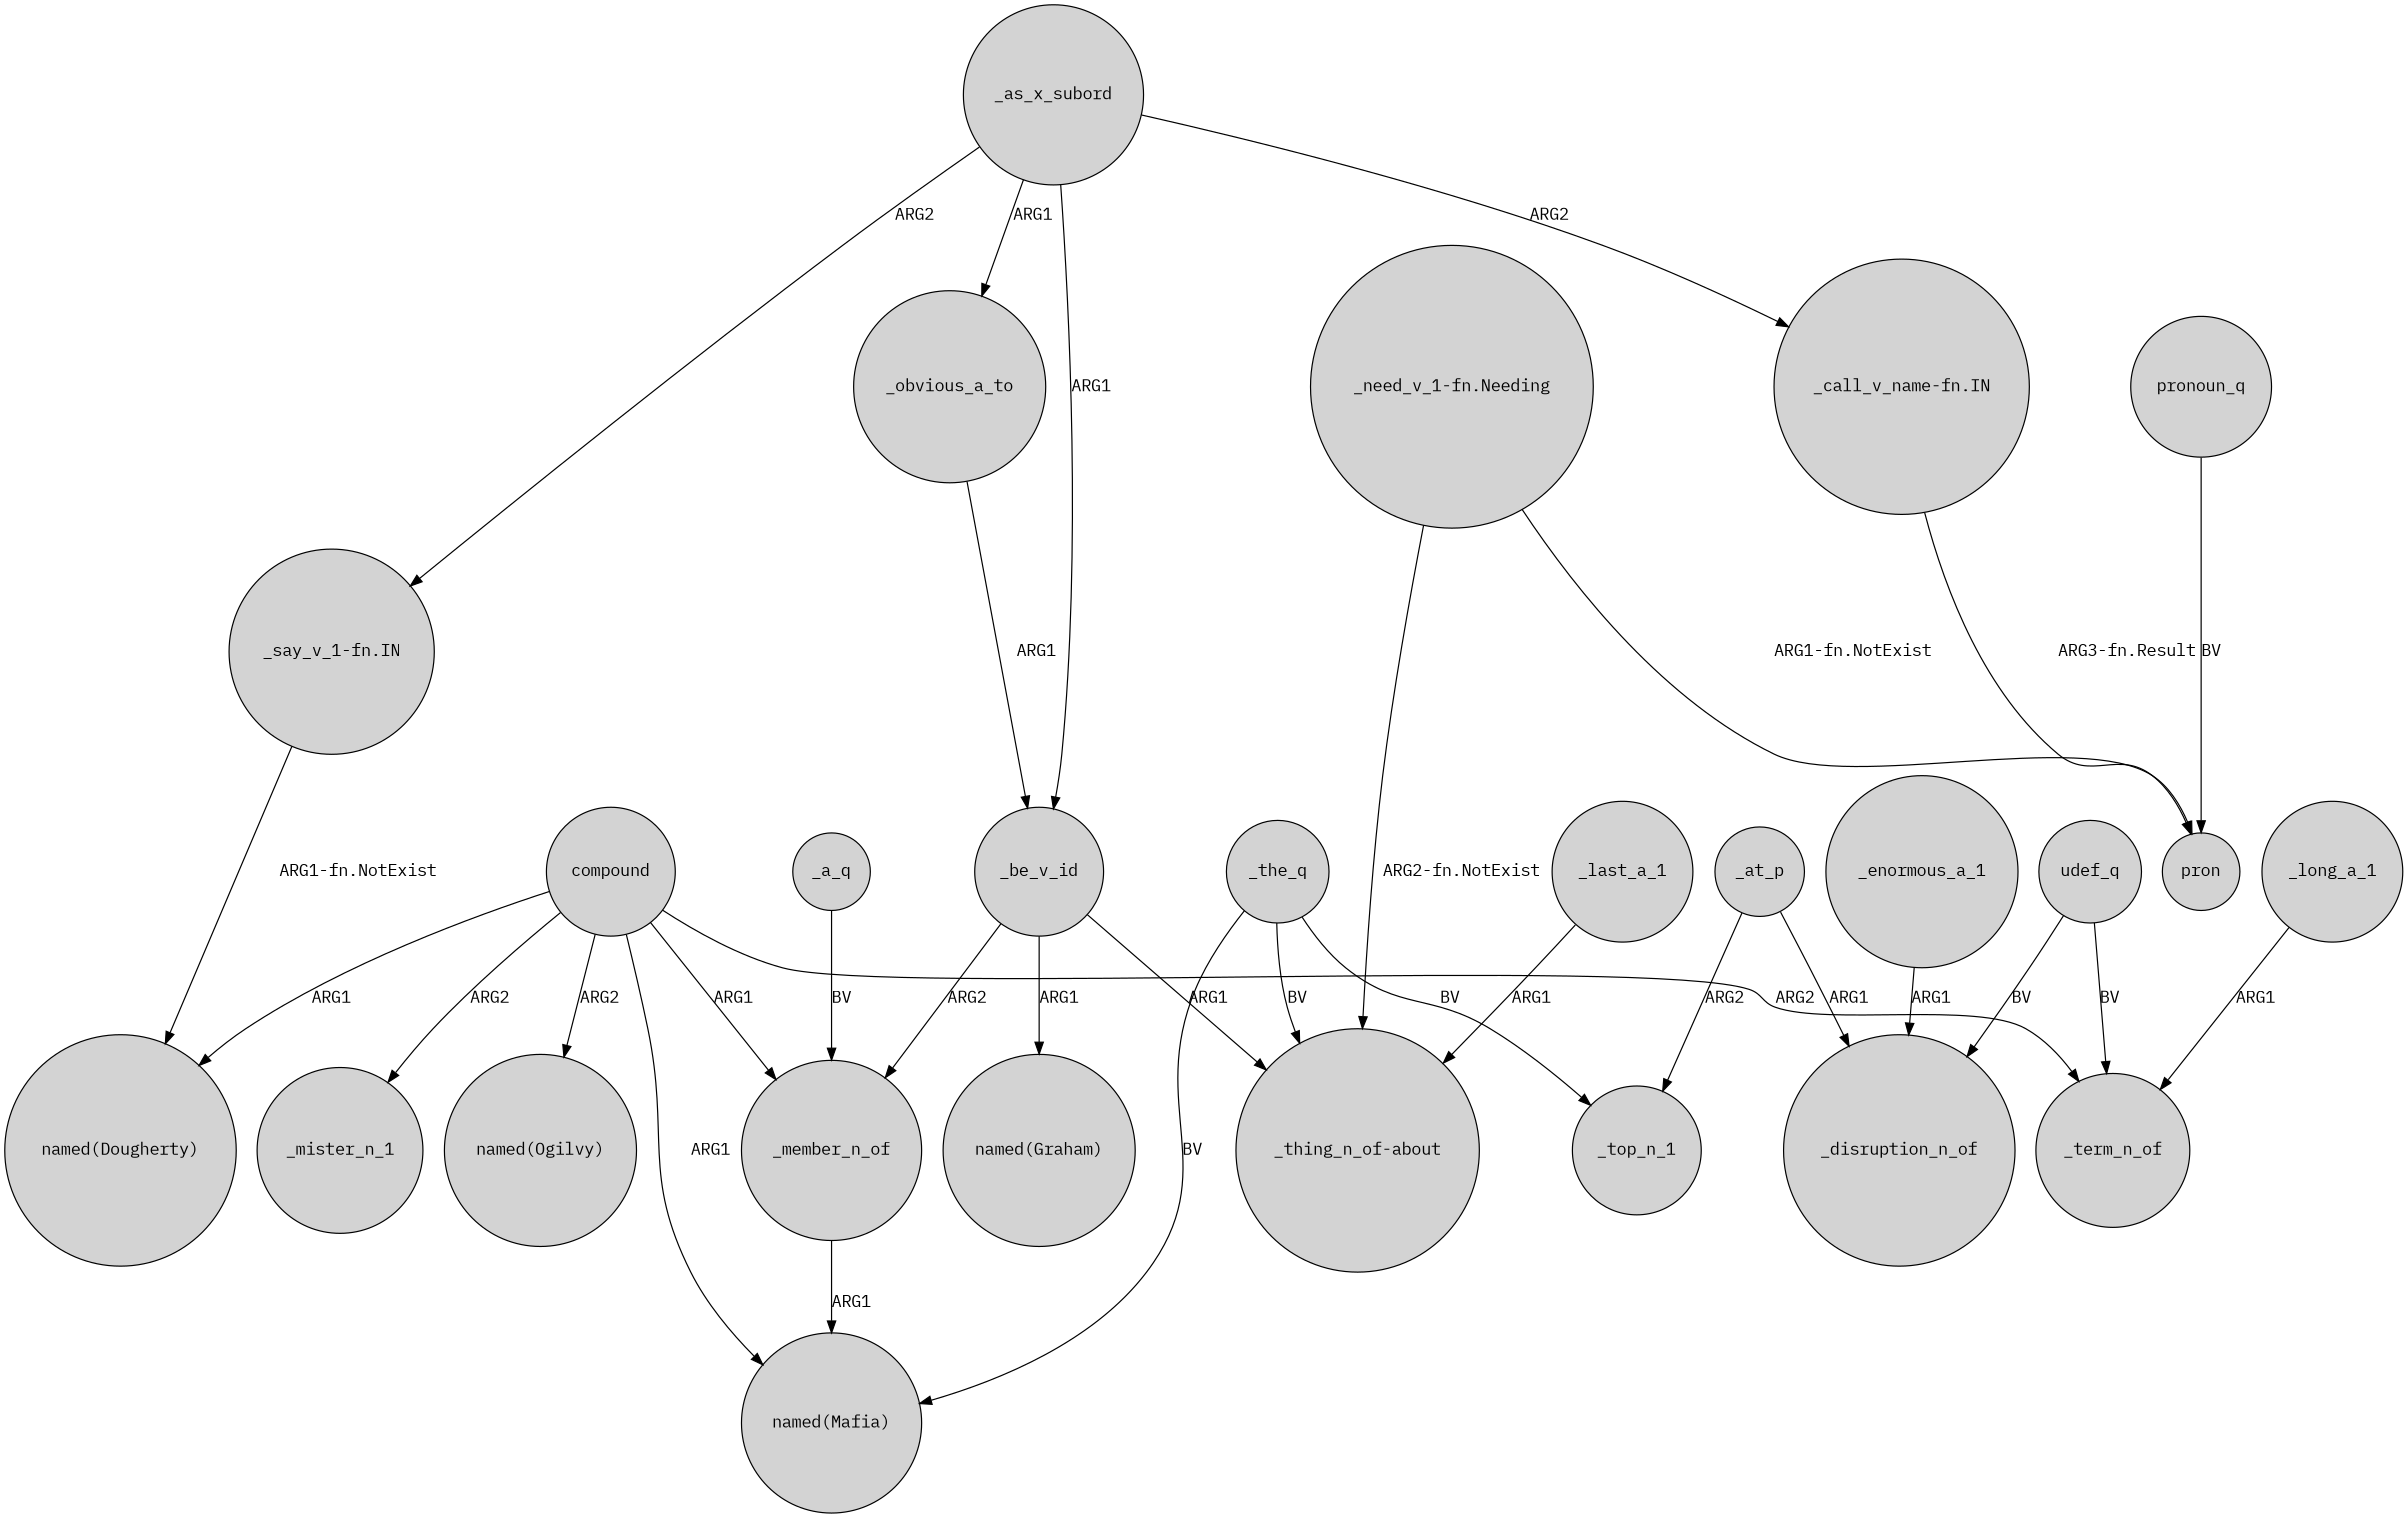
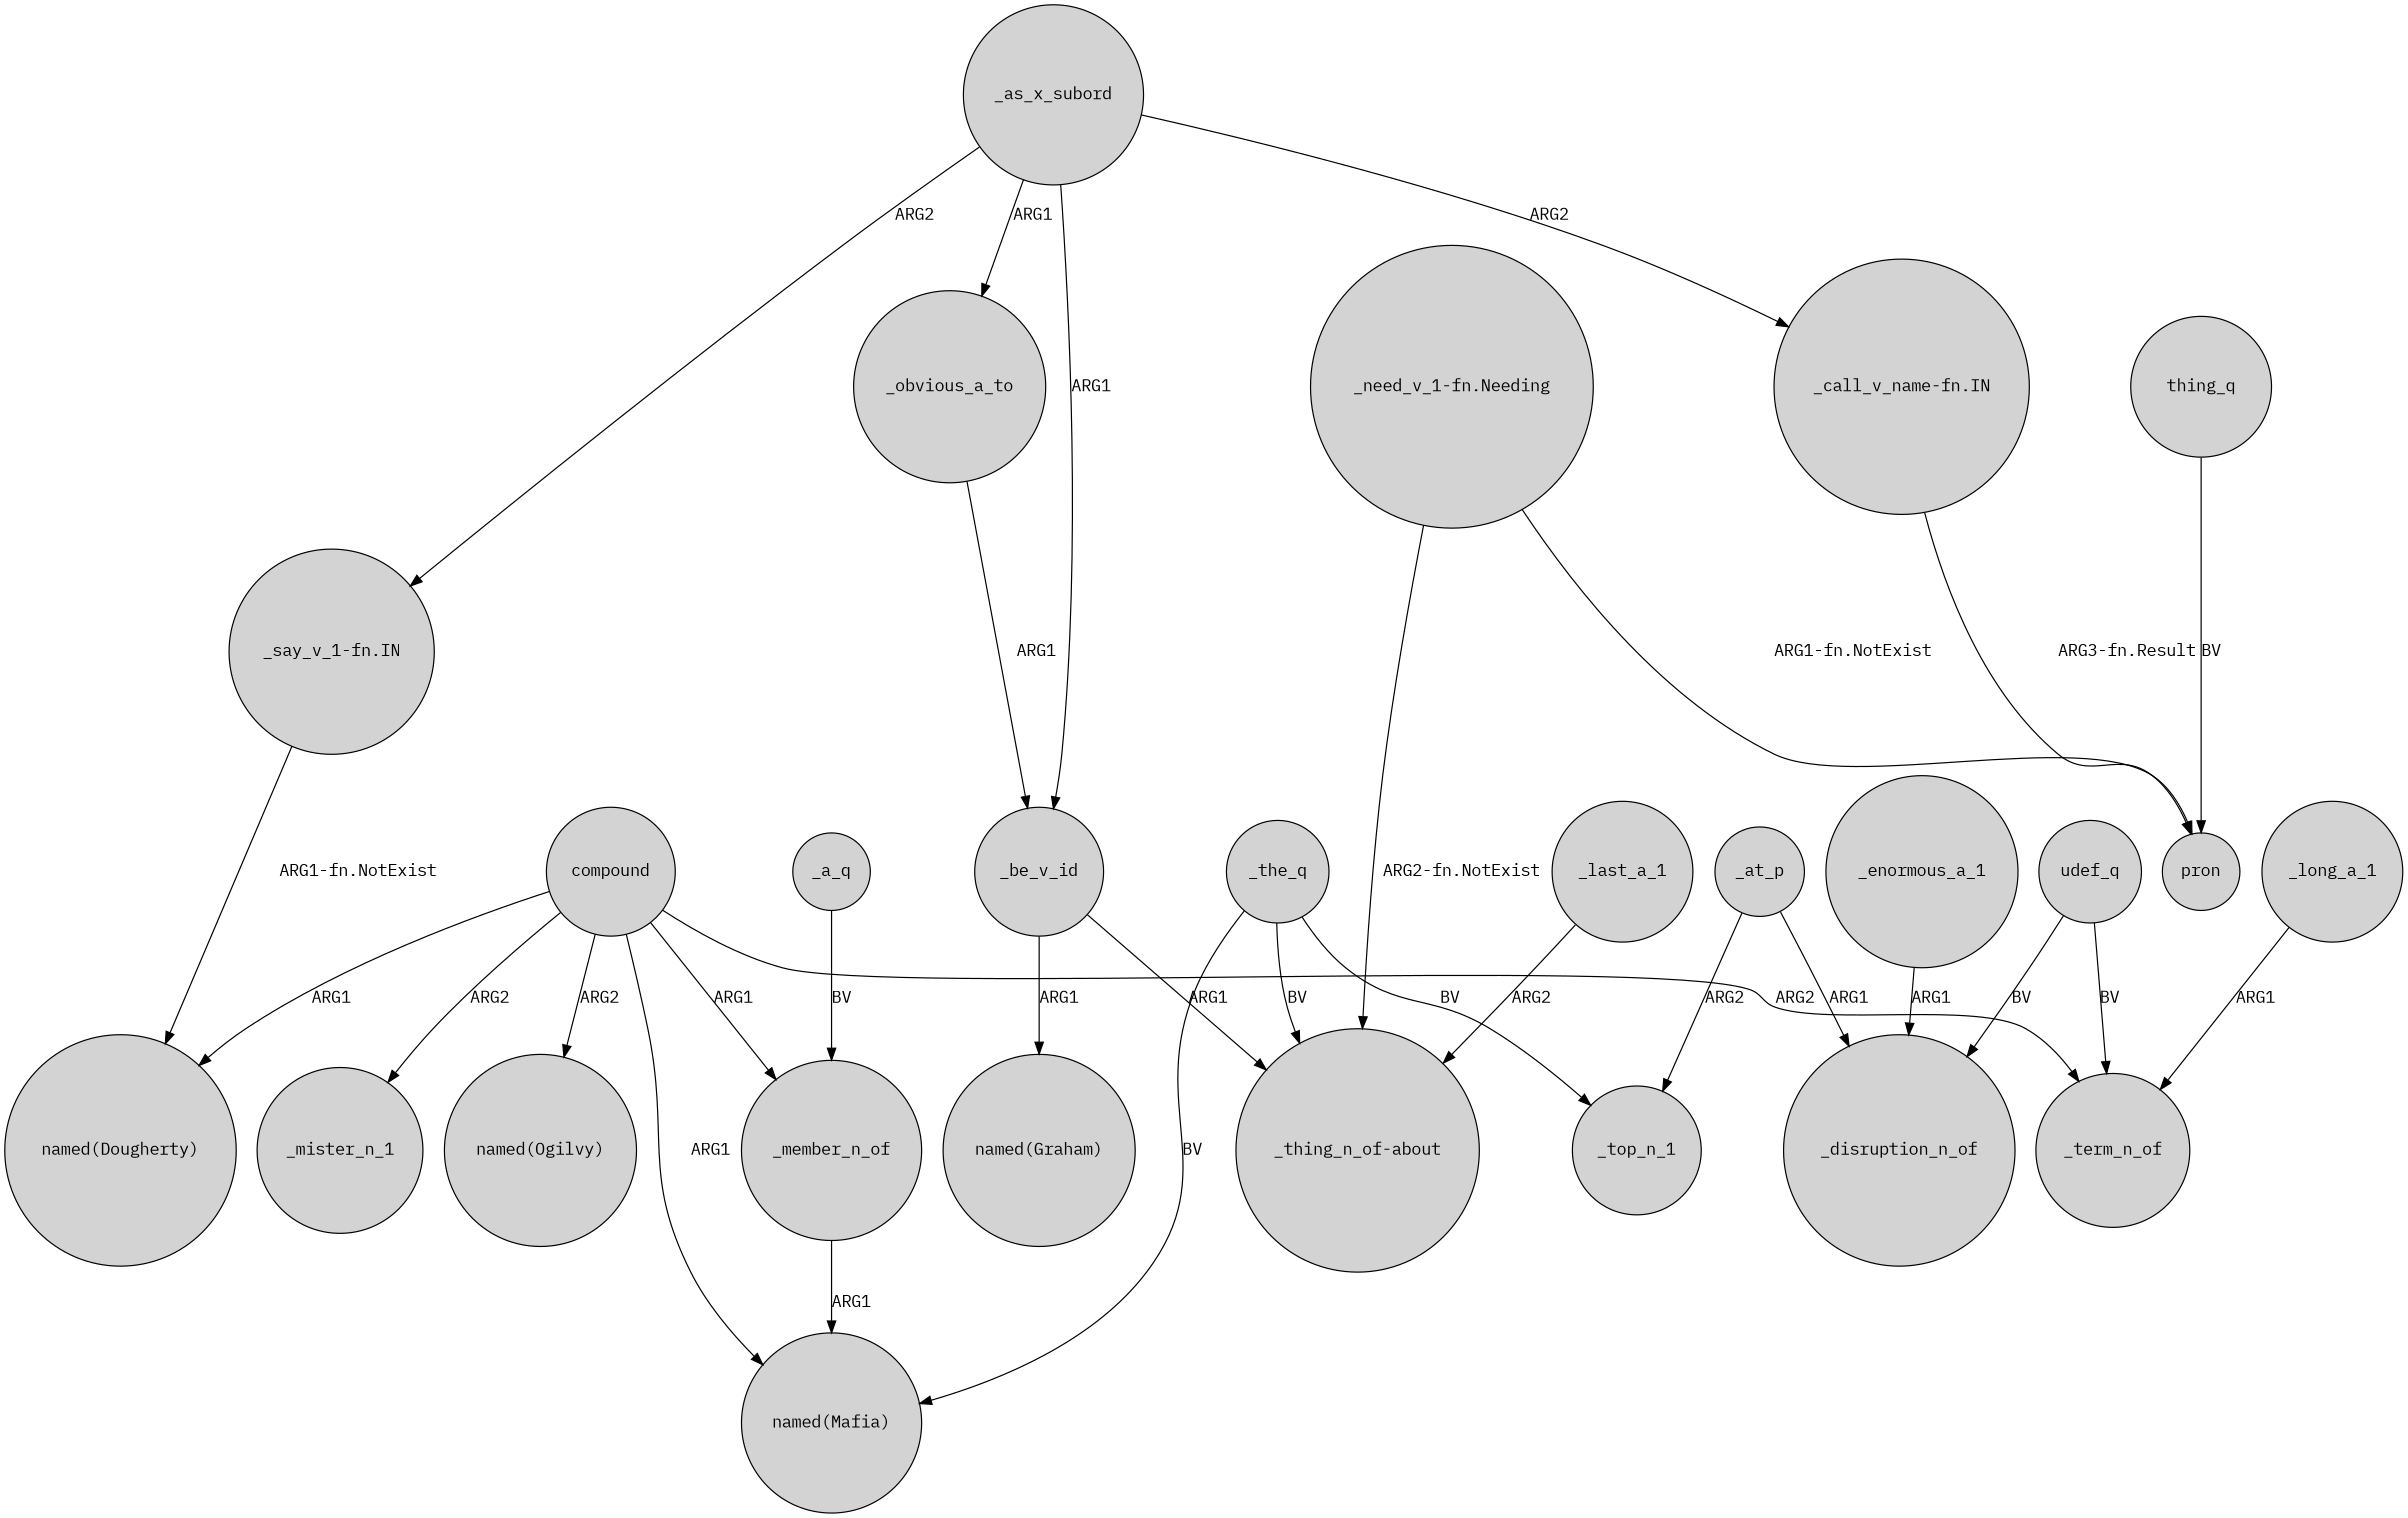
(2201, 387) -> (2201, 387)
(947, 996) -> none
(1532, 998) -> (1532, 998)
